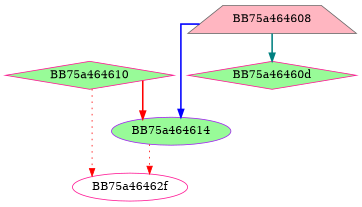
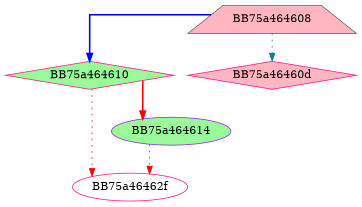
(272, 43) -> (272, 43)
(181, 57) -> (131, 15)
(272, 75) -> (272, 75)
